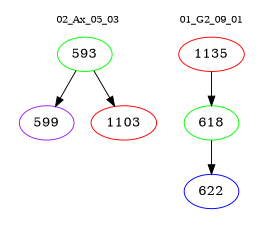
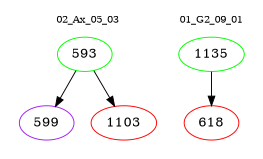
(212, 54) -> (212, 54)
(212, 123) -> (212, 123)
(212, 192) -> none
